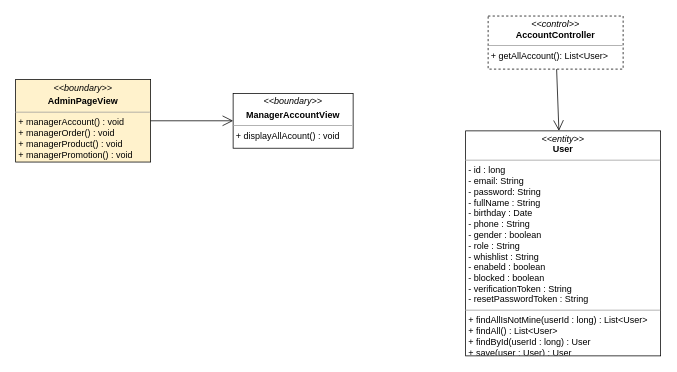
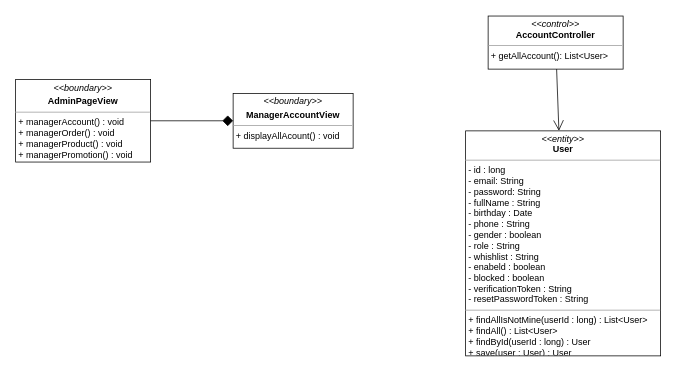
(555, 43) -> (555, 43)
(83, 121) -> (83, 121)
(226, 121) -> (222, 121)
